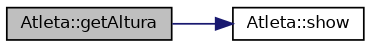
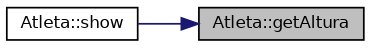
(194, 24) -> (160, 24)
